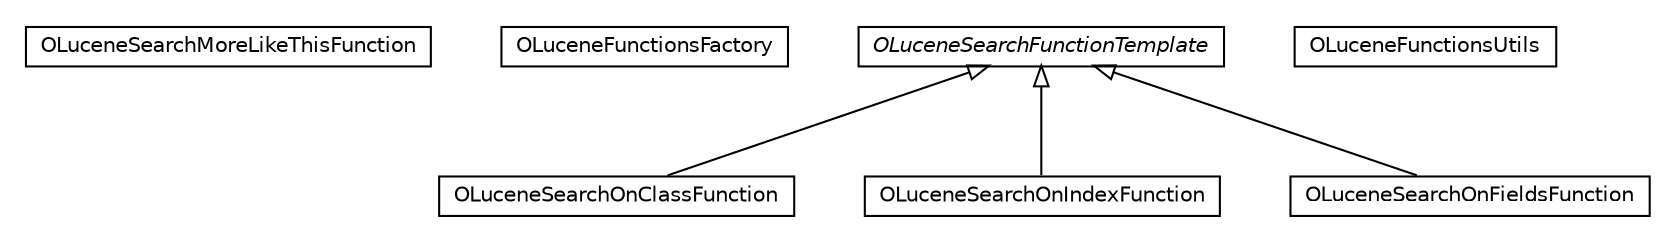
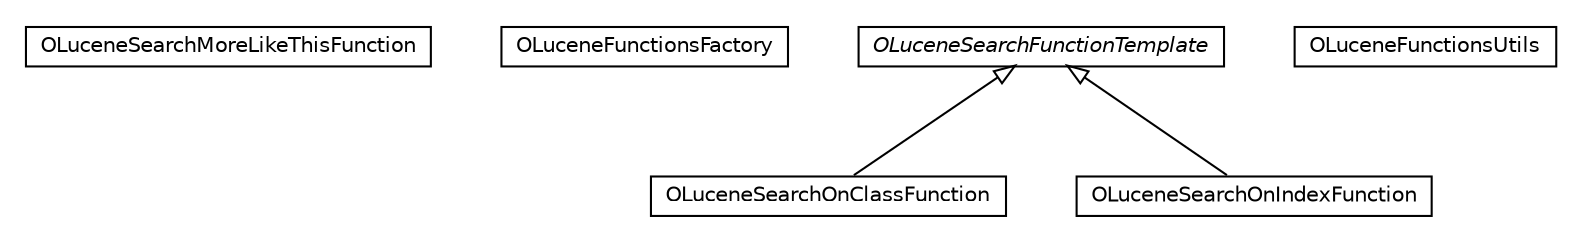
(1469, 195) -> none
